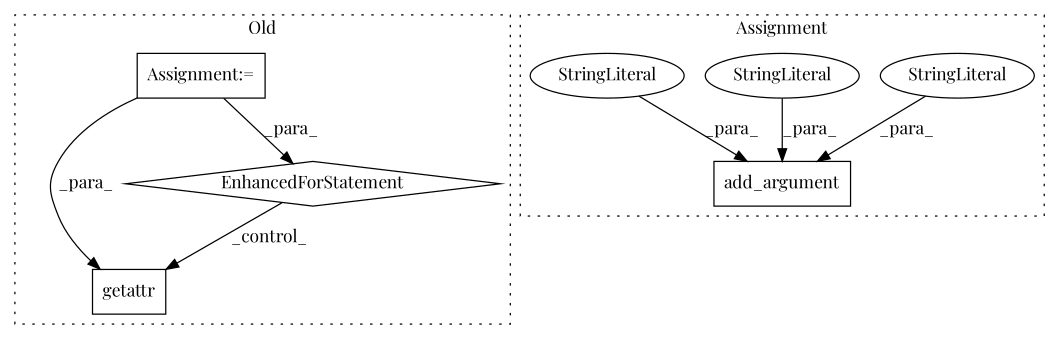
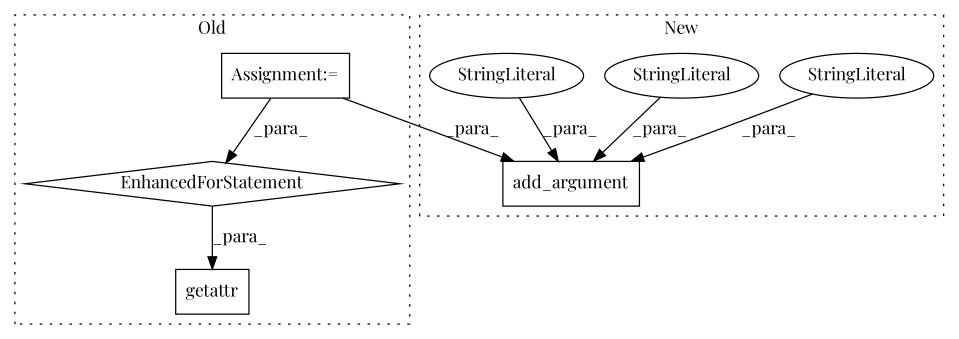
(782, 29) -> (682, 29)
(56, 166) -> (430, 130)
(269, 238) -> (240, 238)
